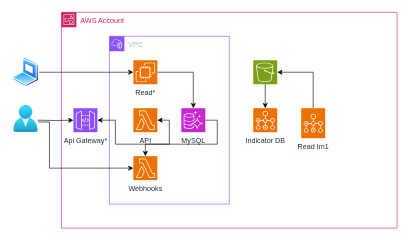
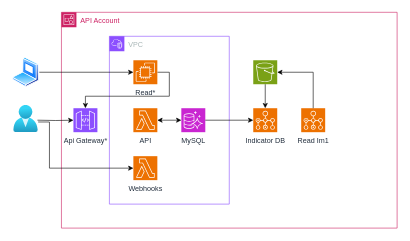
(102, 21) -> (102, 21)
(194, 102) -> (86, 99)
(314, 123) -> (314, 120)
(116, 132) -> (176, 120)
(146, 149) -> (248, 120)
